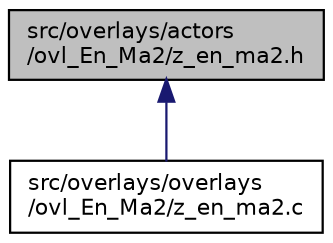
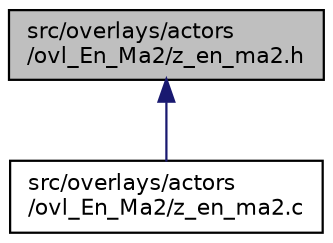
(166, 197) -> (166, 197)
